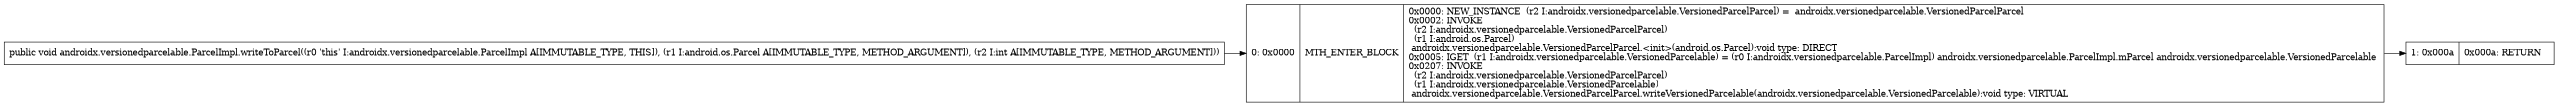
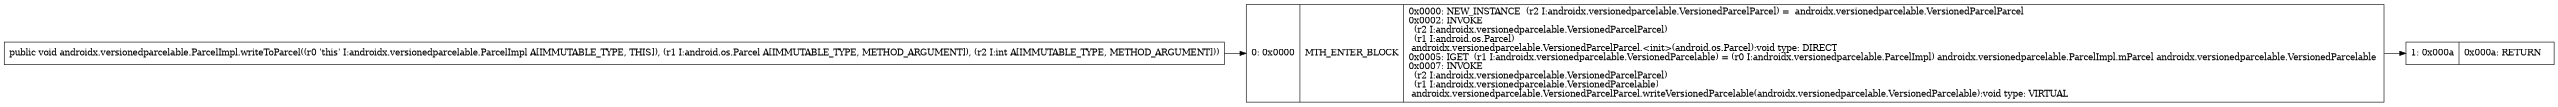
(1448, 67) -> (1448, 67)
